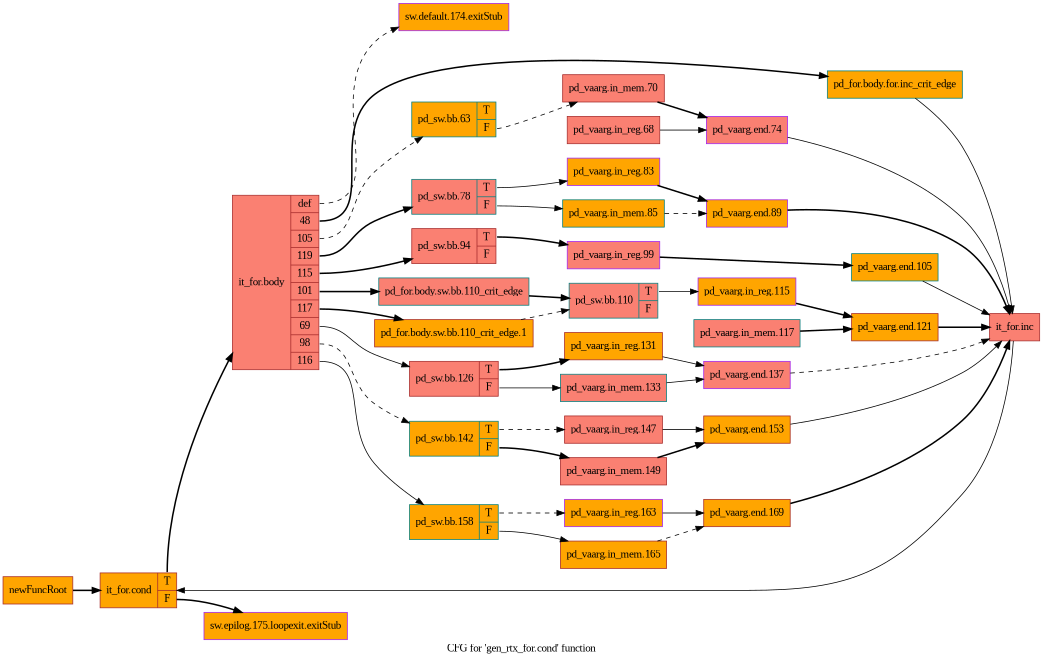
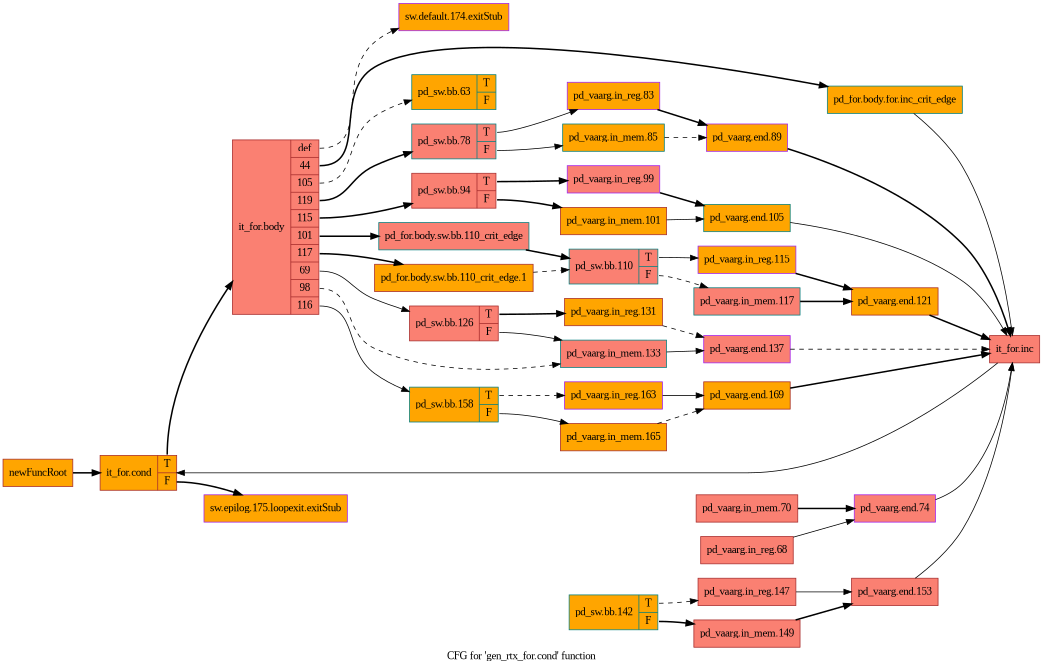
(534, 118) -> none
(305, 221) -> (305, 166)
none -> (613, 221)
none -> (680, 279)
(679, 360) -> (679, 330)
(358, 383) -> (420, 363)
(747, 430) -> (895, 592)
